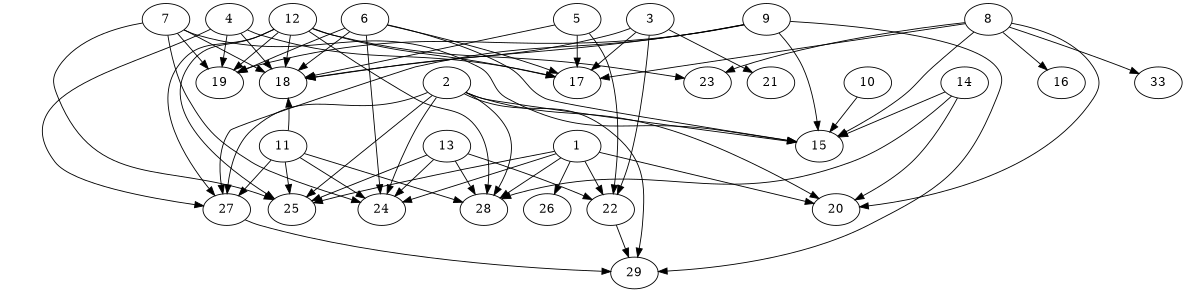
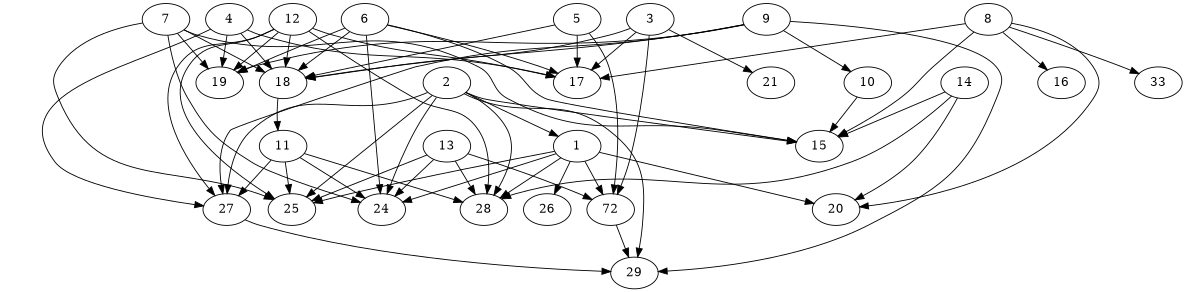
(806, 74) -> (818, 51)
(708, 83) -> none
(289, 119) -> (277, 107)
(679, 133) -> (508, 113)
(611, 210) -> (611, 210)
